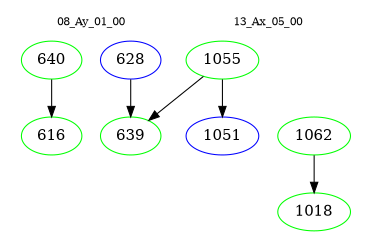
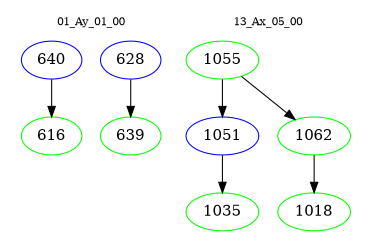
(91, 23) -> (91, 23)
(52, 60) -> (52, 60)
(185, 91) -> (264, 95)
none -> (222, 212)
